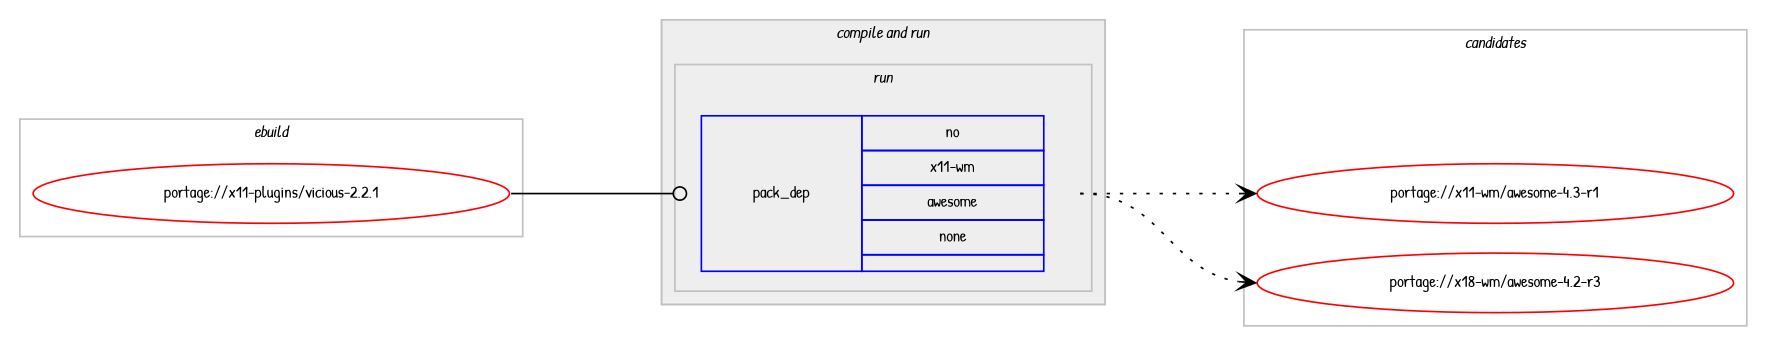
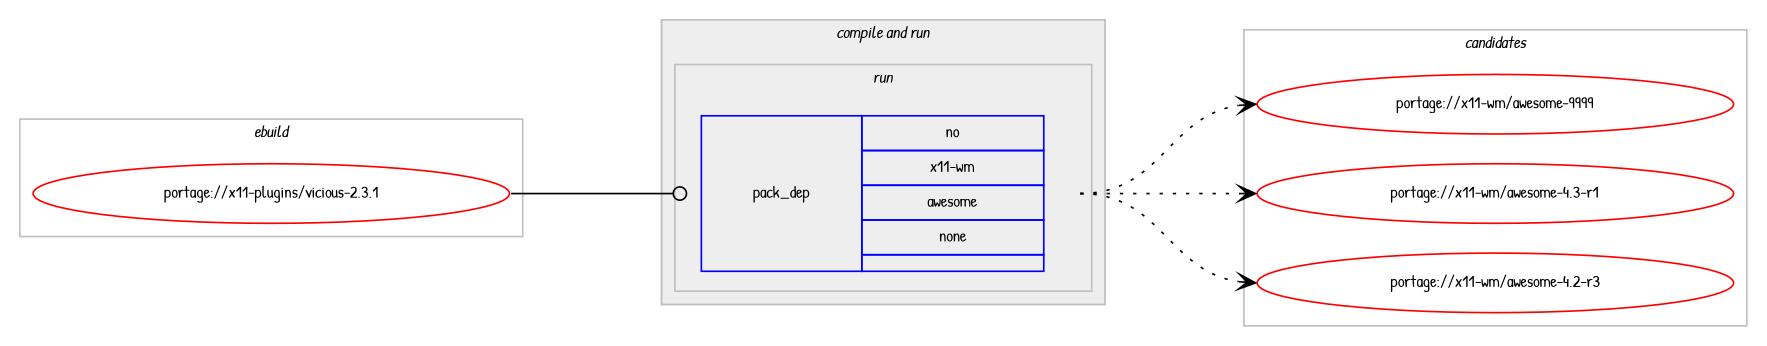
none -> (1495, 104)
(271, 194) -> (271, 194)
(1495, 283) -> (1495, 283)
